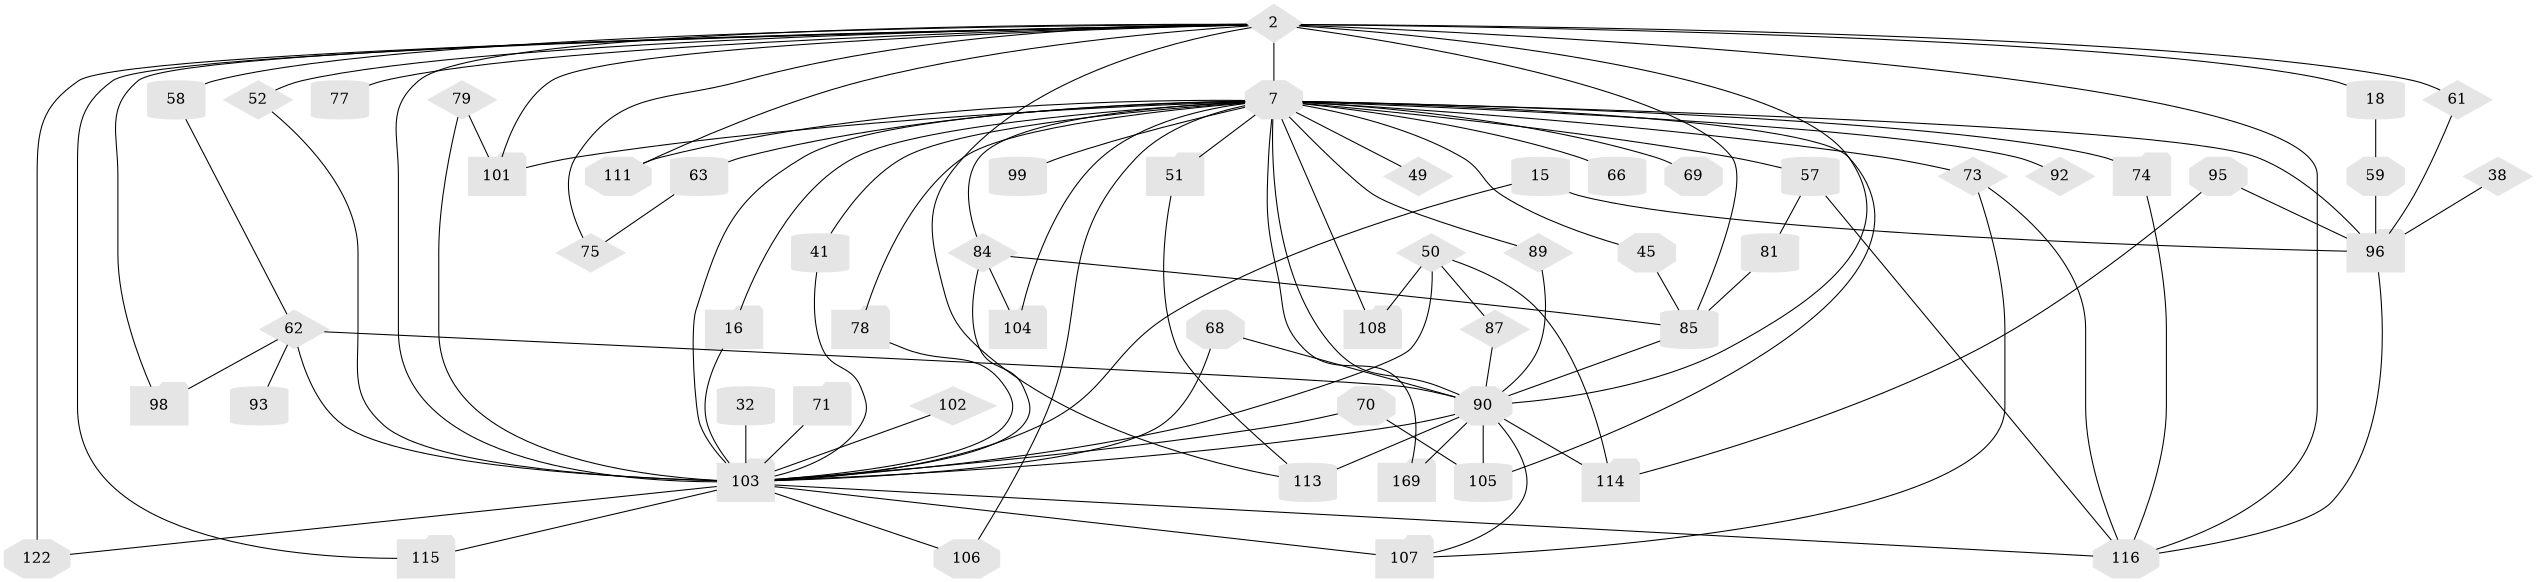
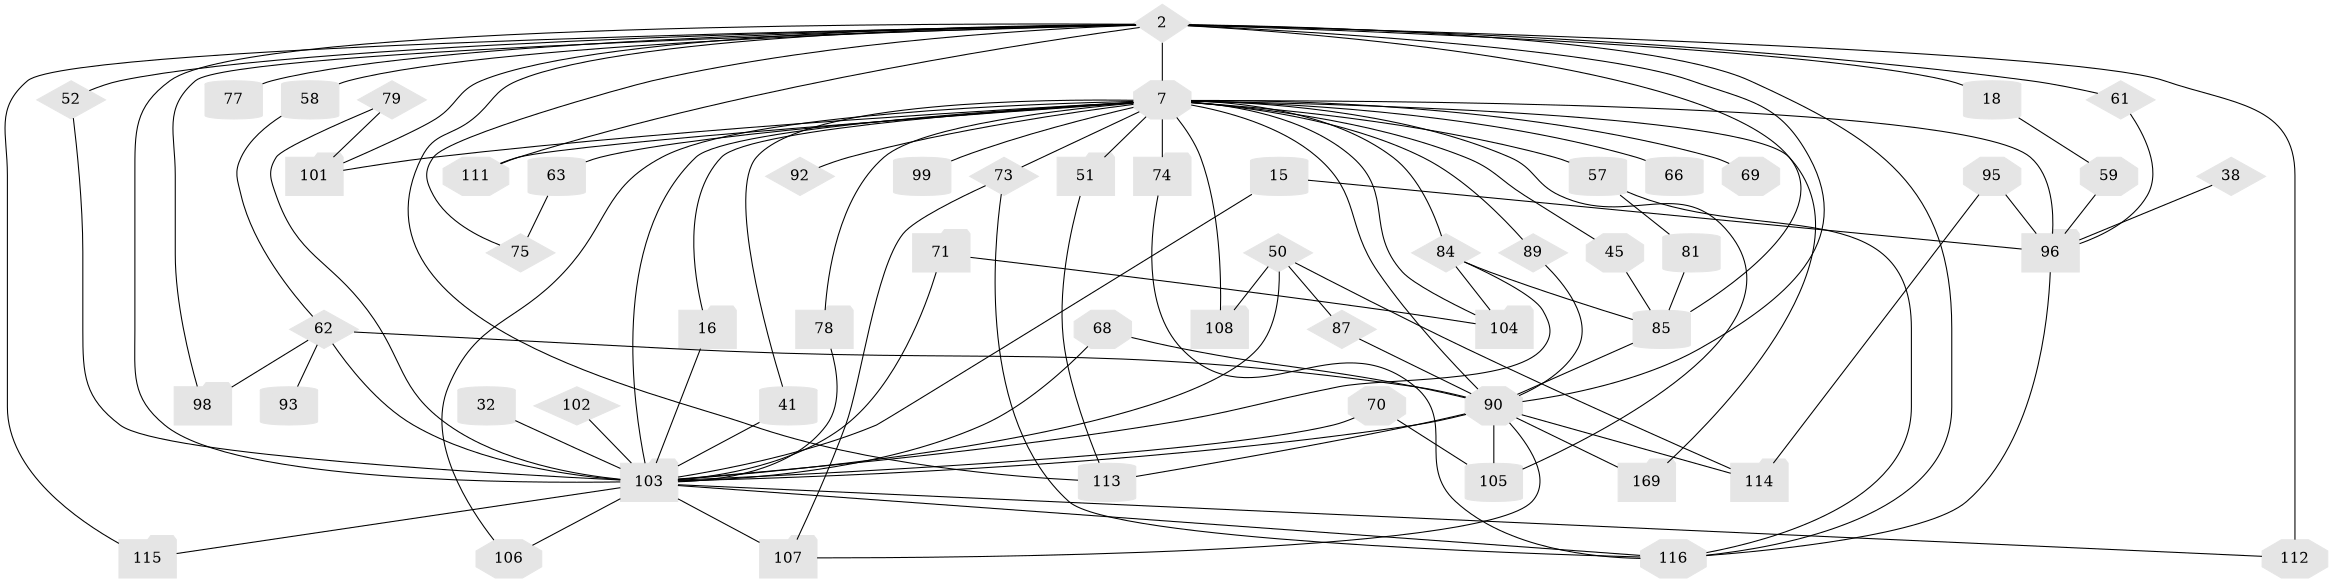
(1418, 176) -> none
none -> (1211, 287)
(37, 559) -> (2295, 559)
